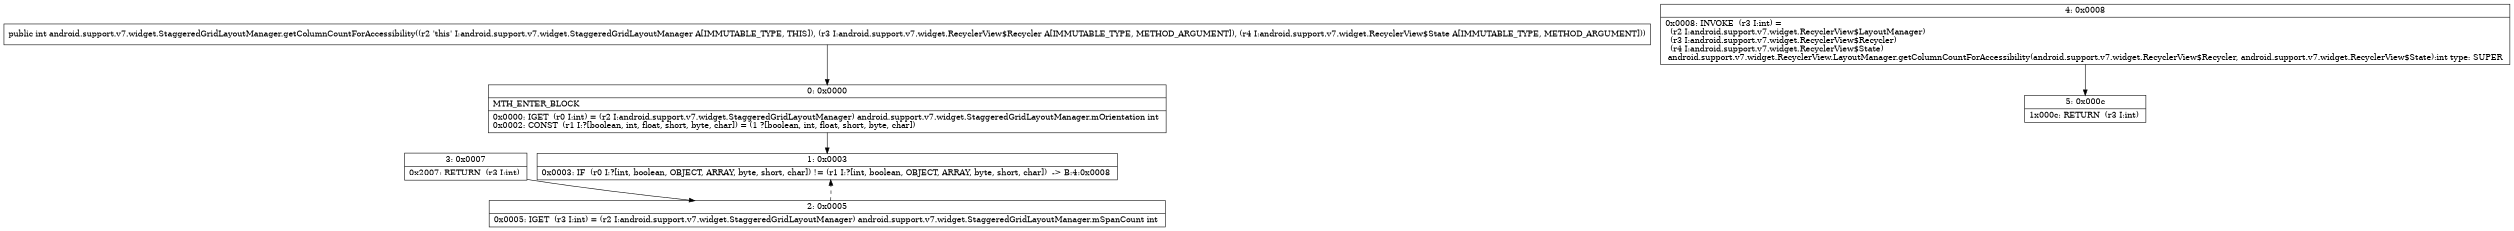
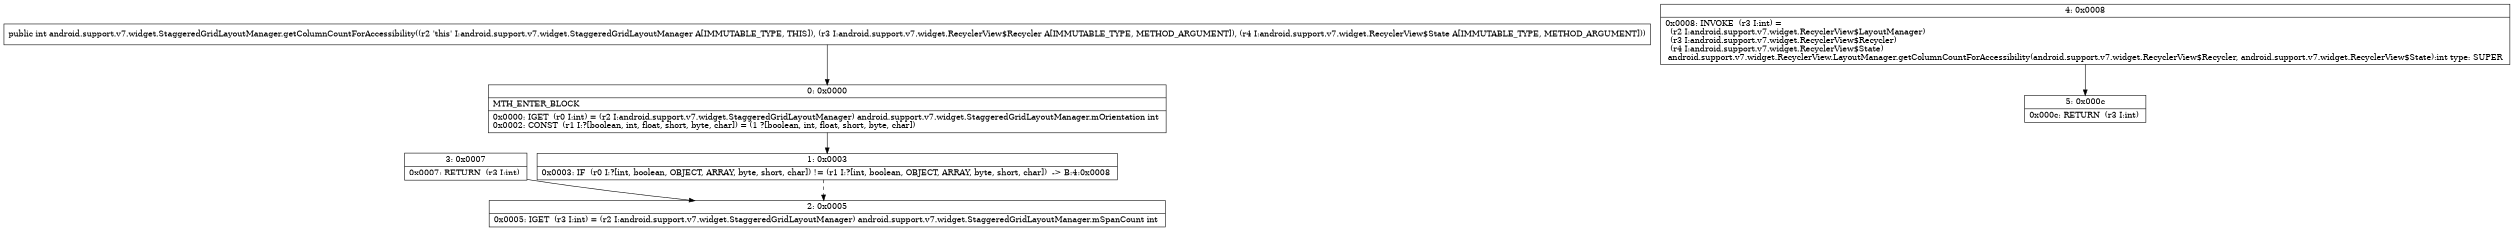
(2085, 115) -> (2085, 115)
(466, 173) -> (466, 173)
(831, 193) -> (823, 187)
